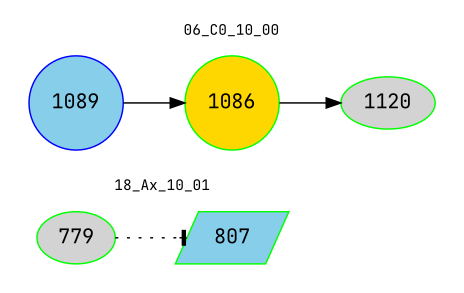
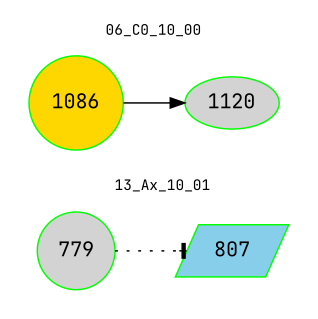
(76, 103) -> none
(163, 186) -> (163, 186)
(76, 238) -> (76, 251)
